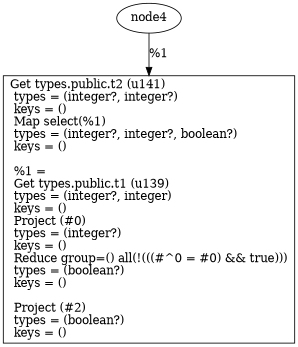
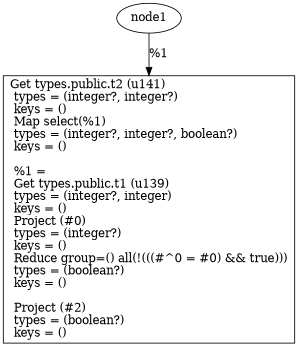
(149, 18) -> (149, 18)
